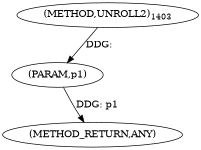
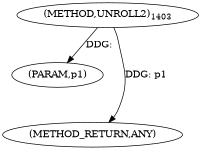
(71, 102) -> (125, 73)
